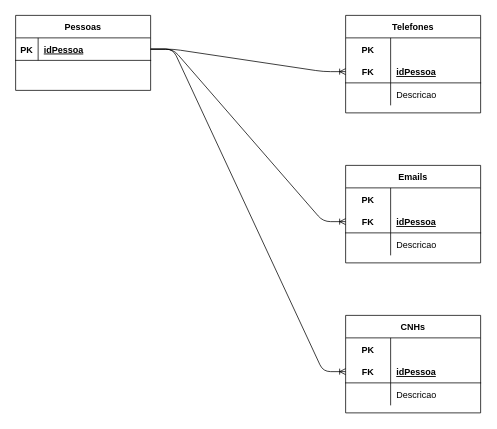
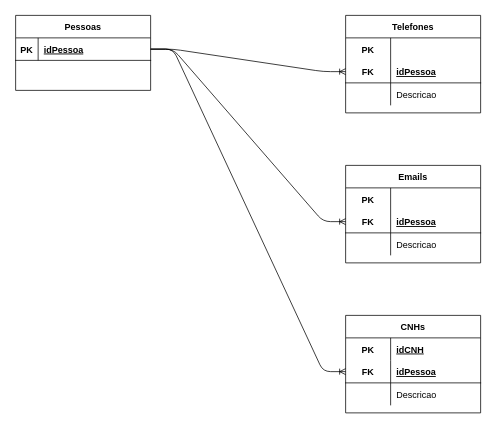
none -> (435, 349)
